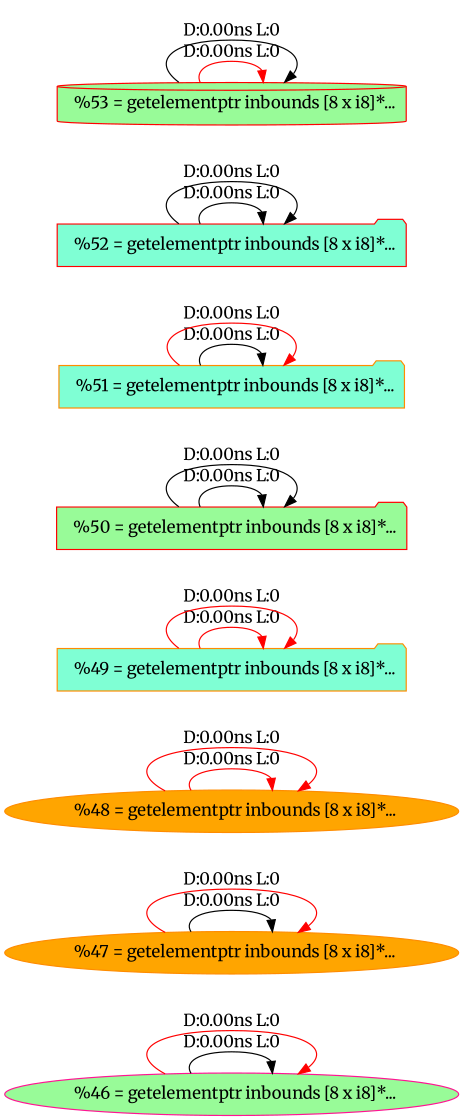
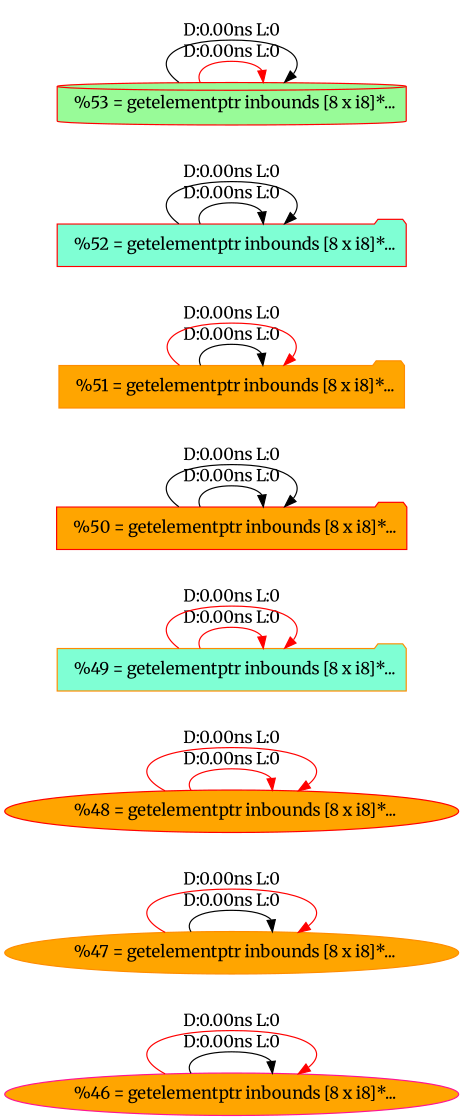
(232, 387) -> (232, 387)
(232, 528) -> (232, 528)
(232, 811) -> (232, 811)
(232, 1094) -> (232, 1094)
